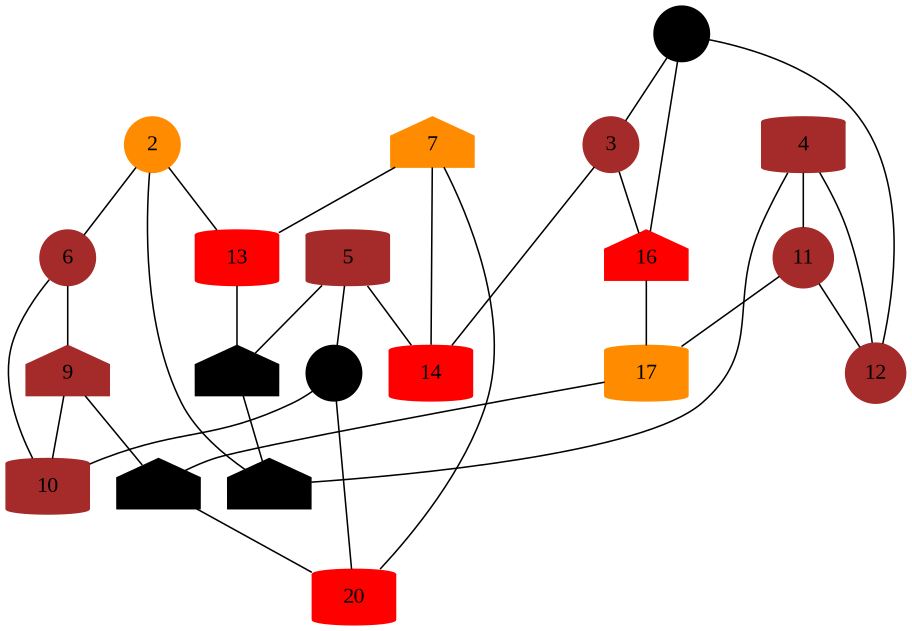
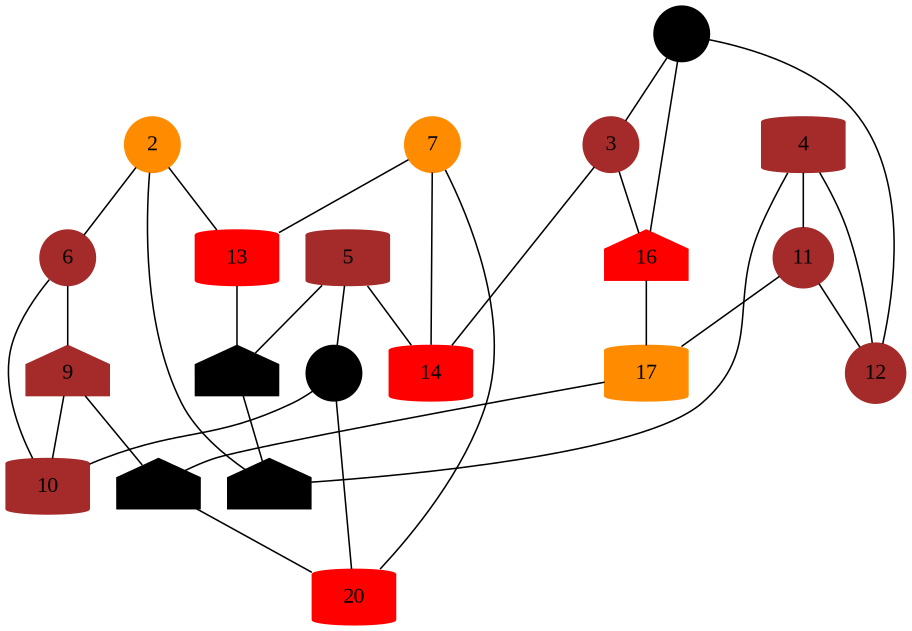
(432, 145) -> (432, 145)
